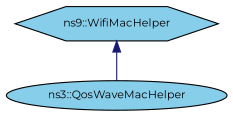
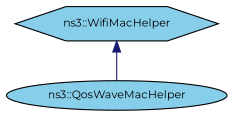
(117, 24) -> (117, 24)
